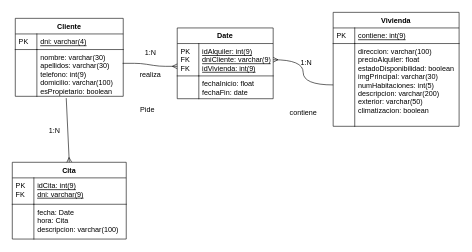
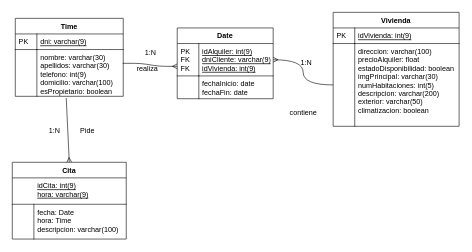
(69, 26) -> (69, 26)
(387, 36) -> (389, 36)
(68, 42) -> (68, 42)
(150, 75) -> (147, 69)
(234, 84) -> (233, 84)
(147, 110) -> (87, 131)
(61, 186) -> (61, 186)
(23, 191) -> none
(58, 212) -> (58, 212)
